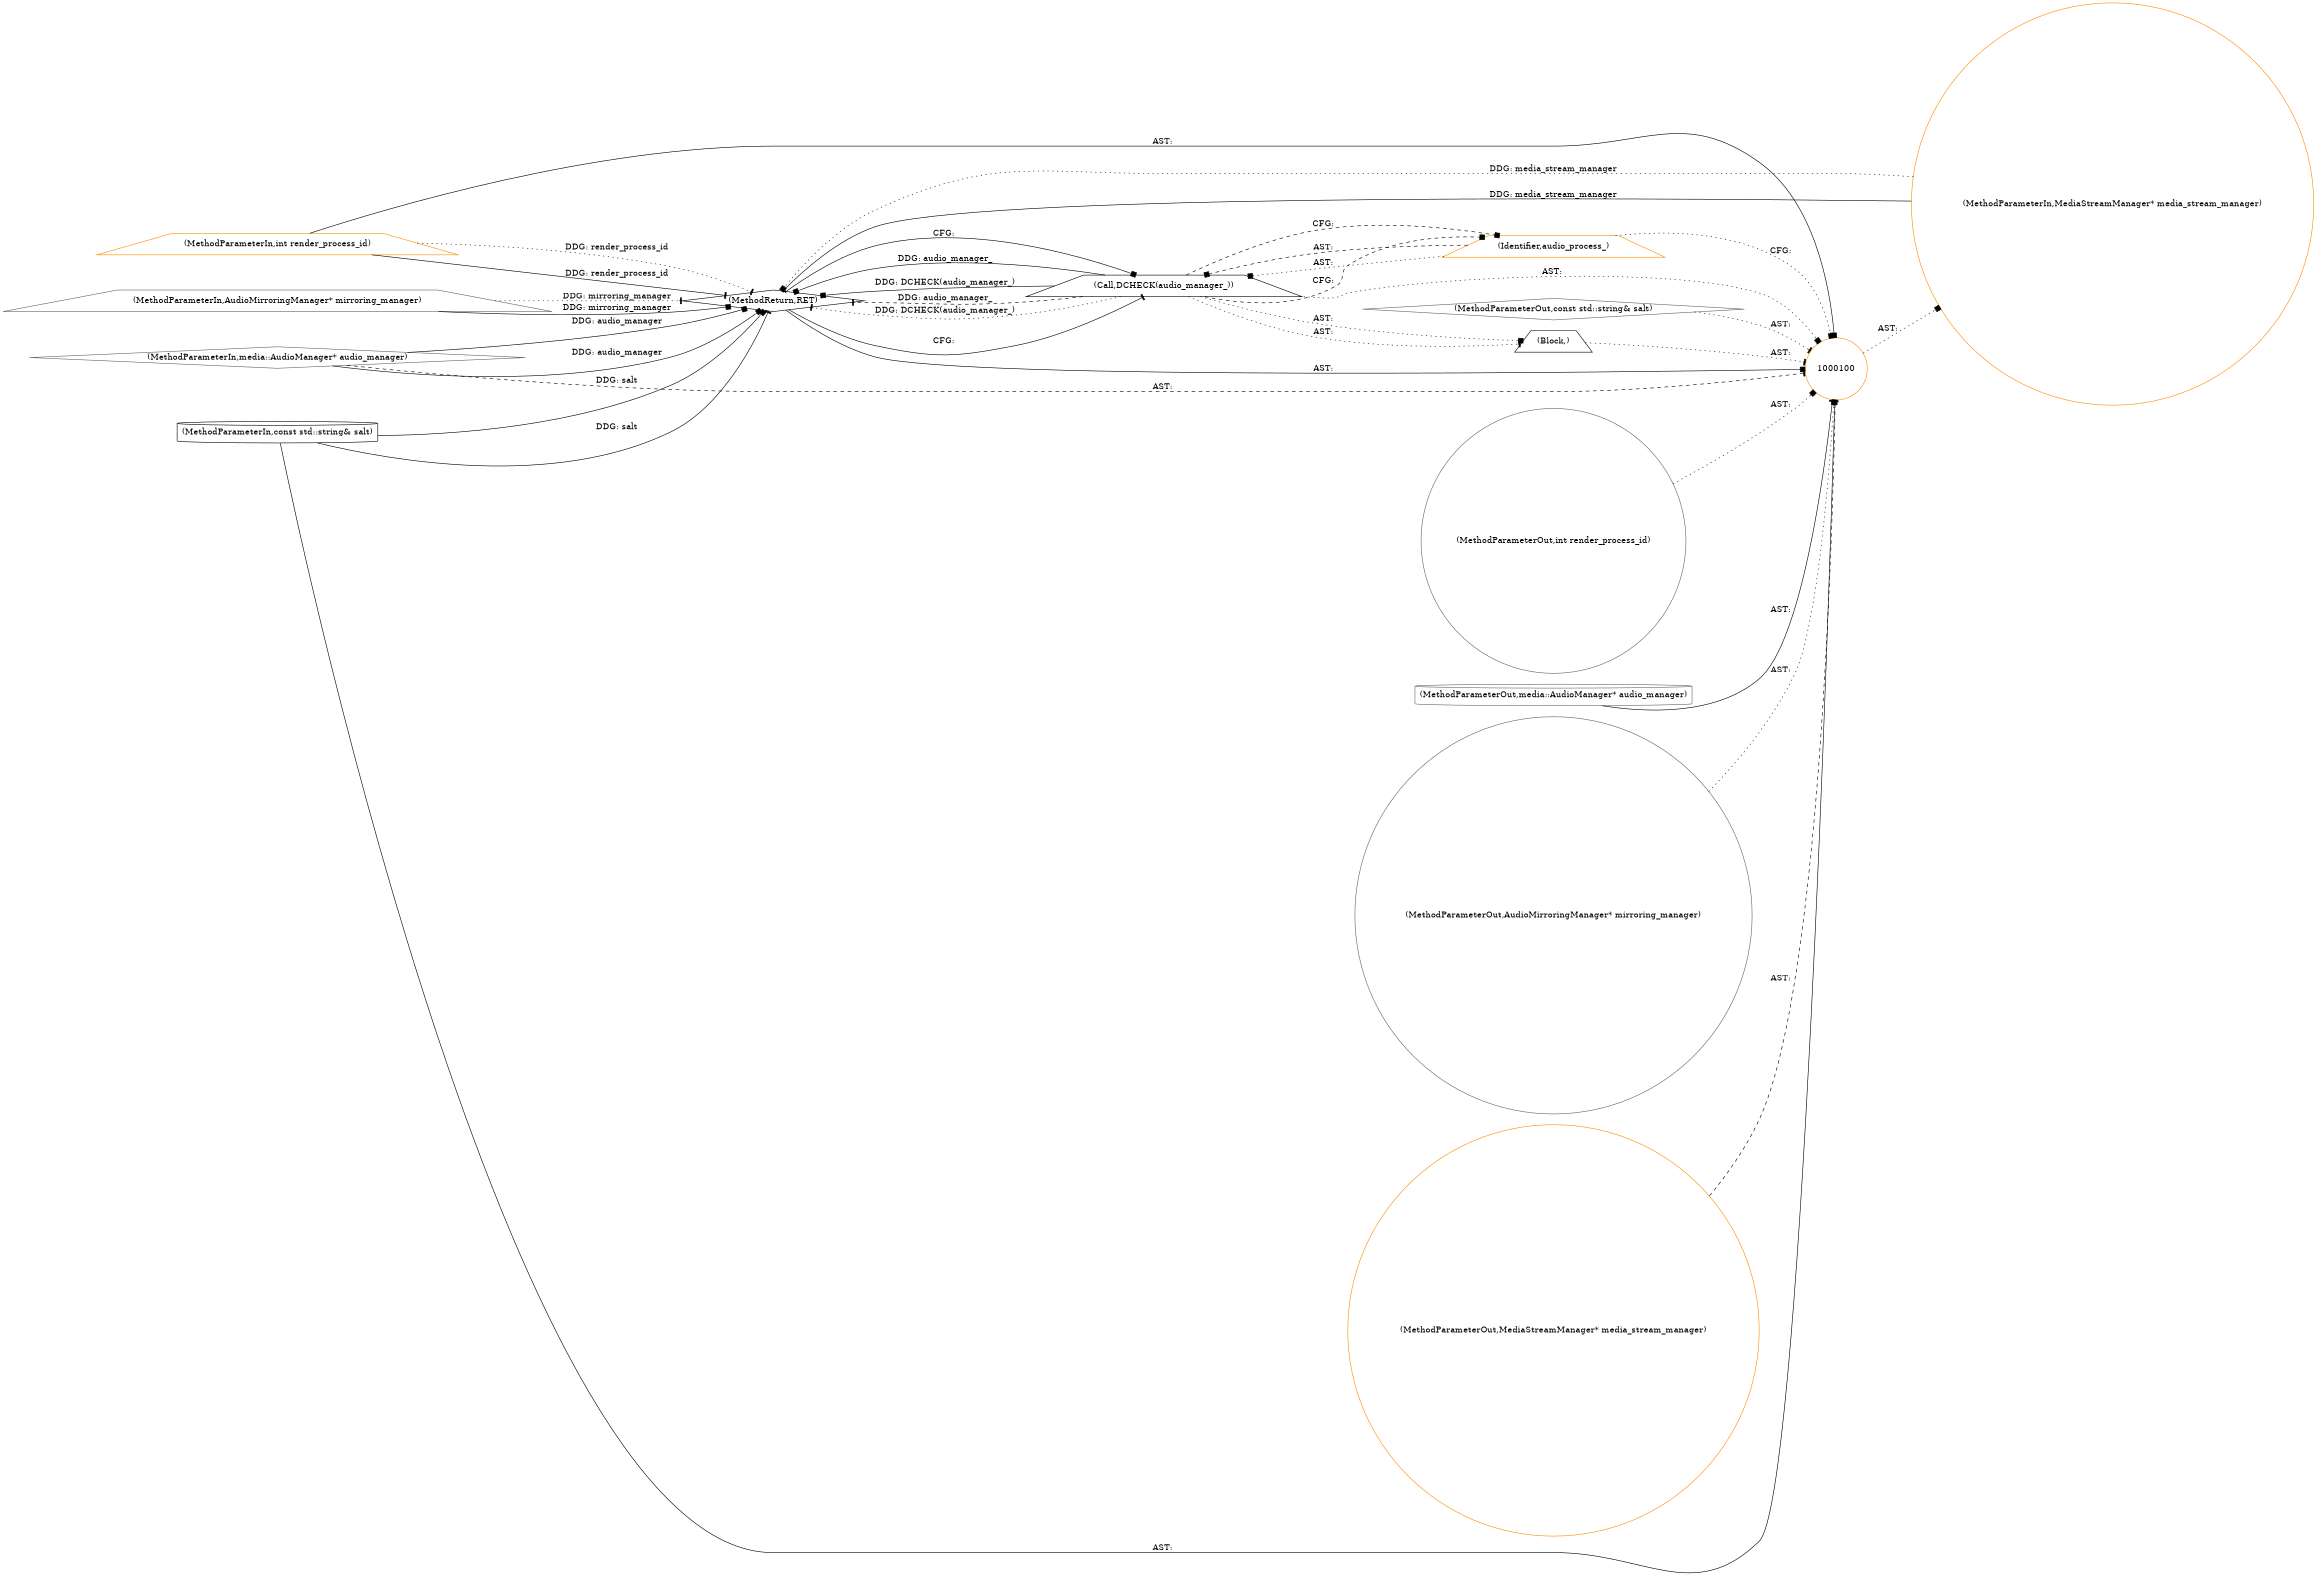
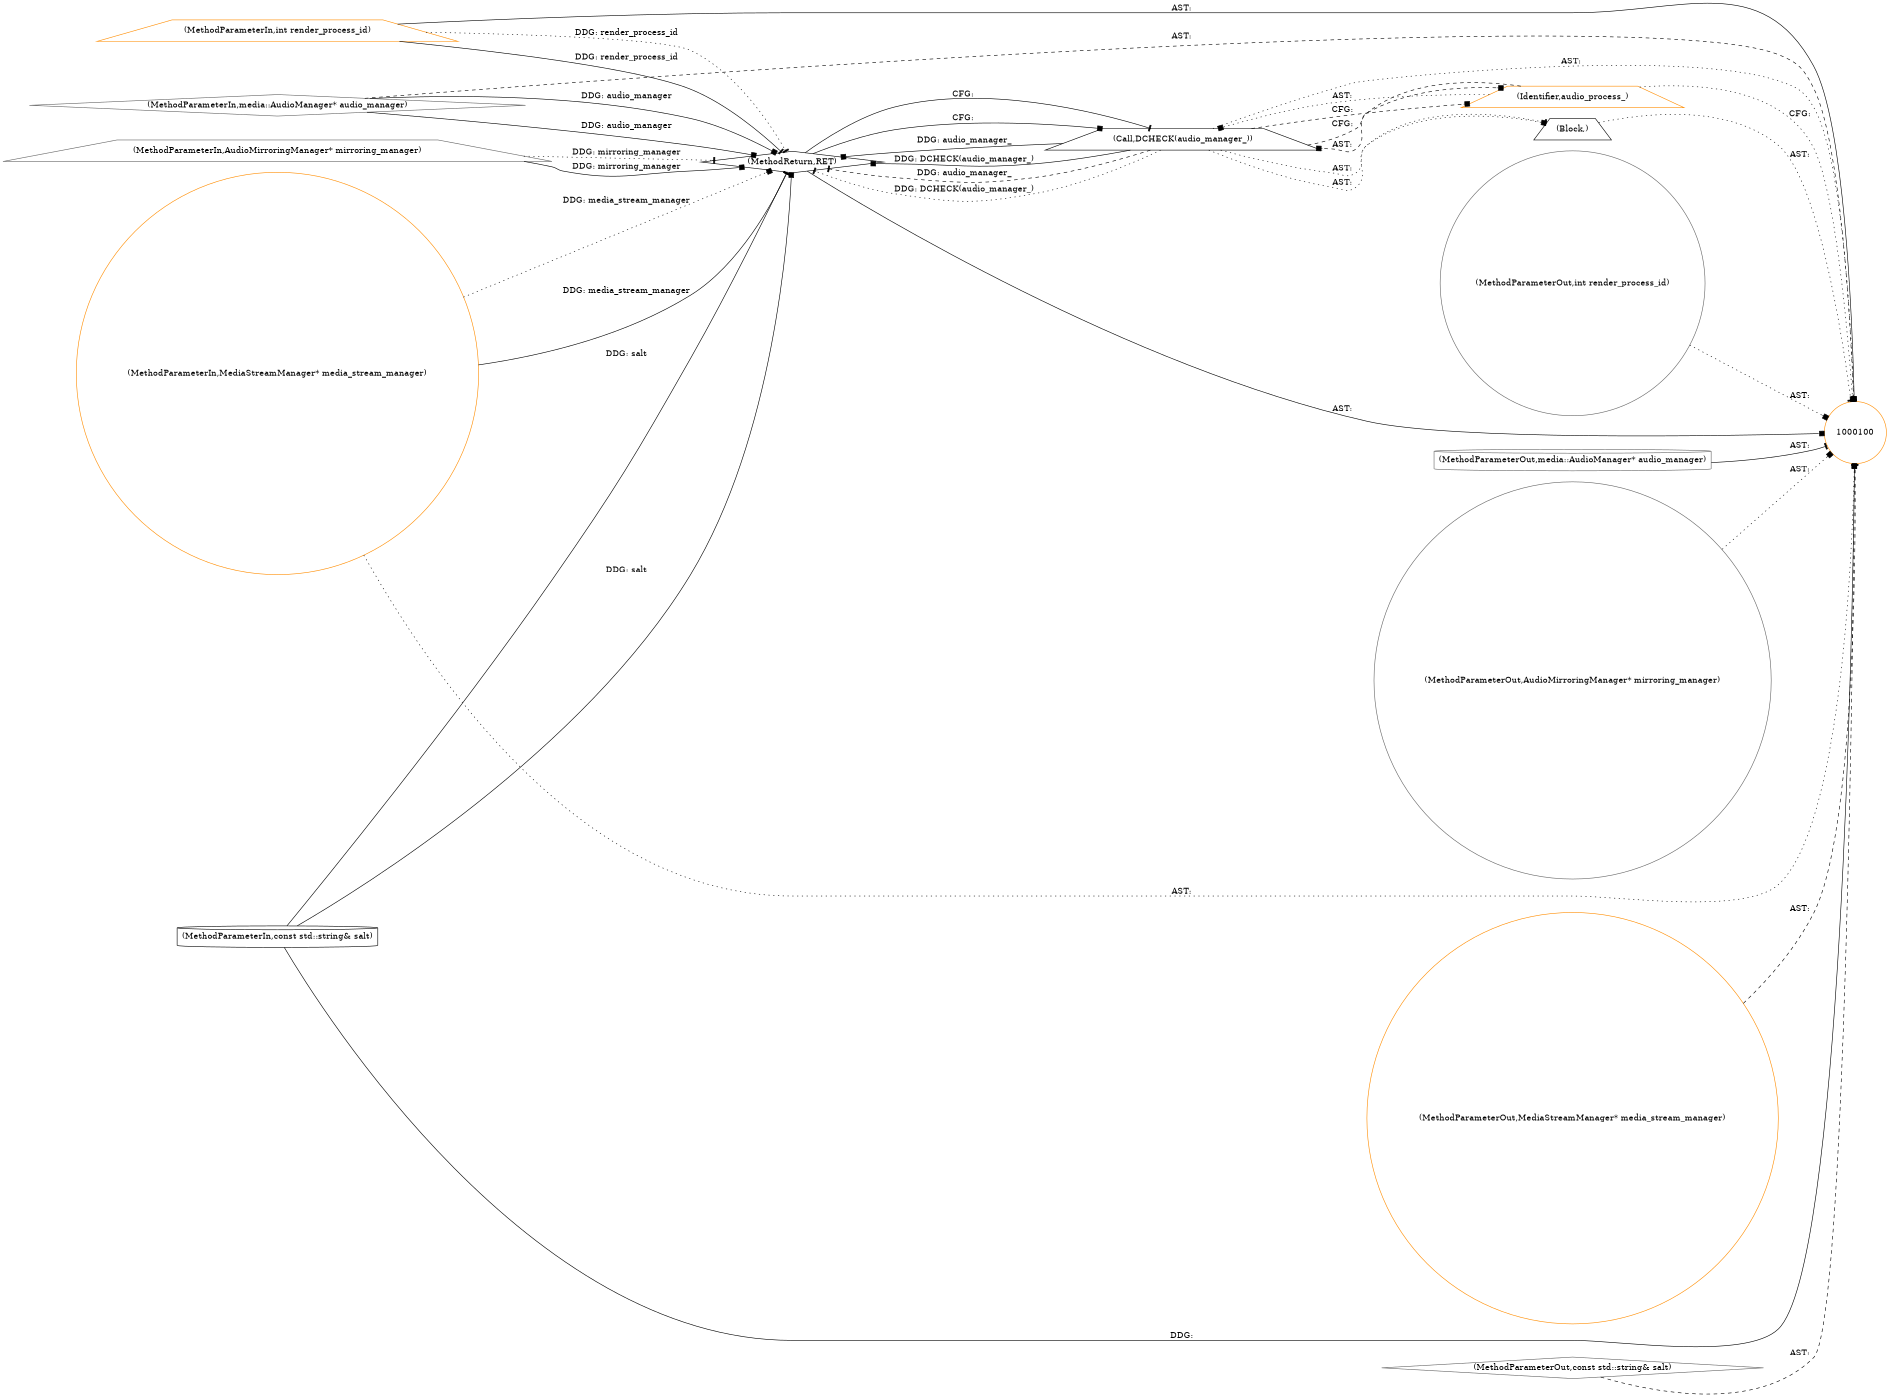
(1754, 324) -> (1843, 1025)
(1899, 332) -> (1214, 896)
(1164, 1548) -> (1183, 1336)
